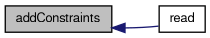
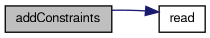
(142, 27) -> (129, 10)
